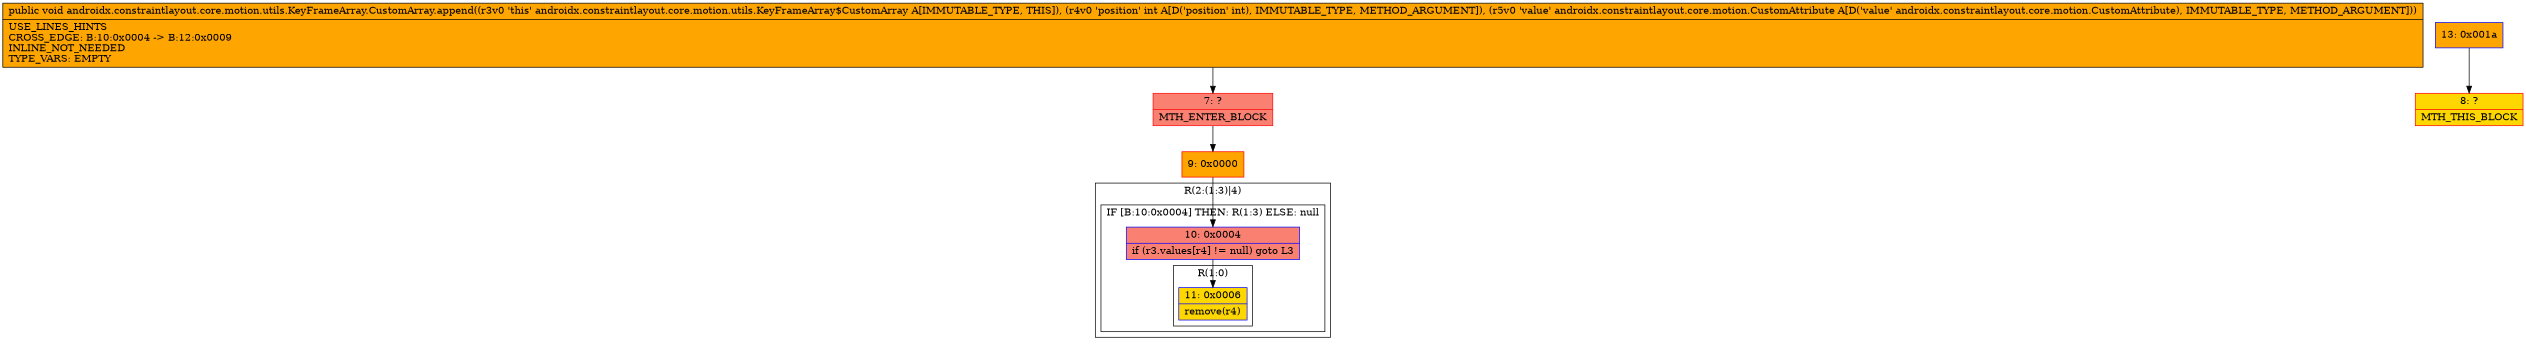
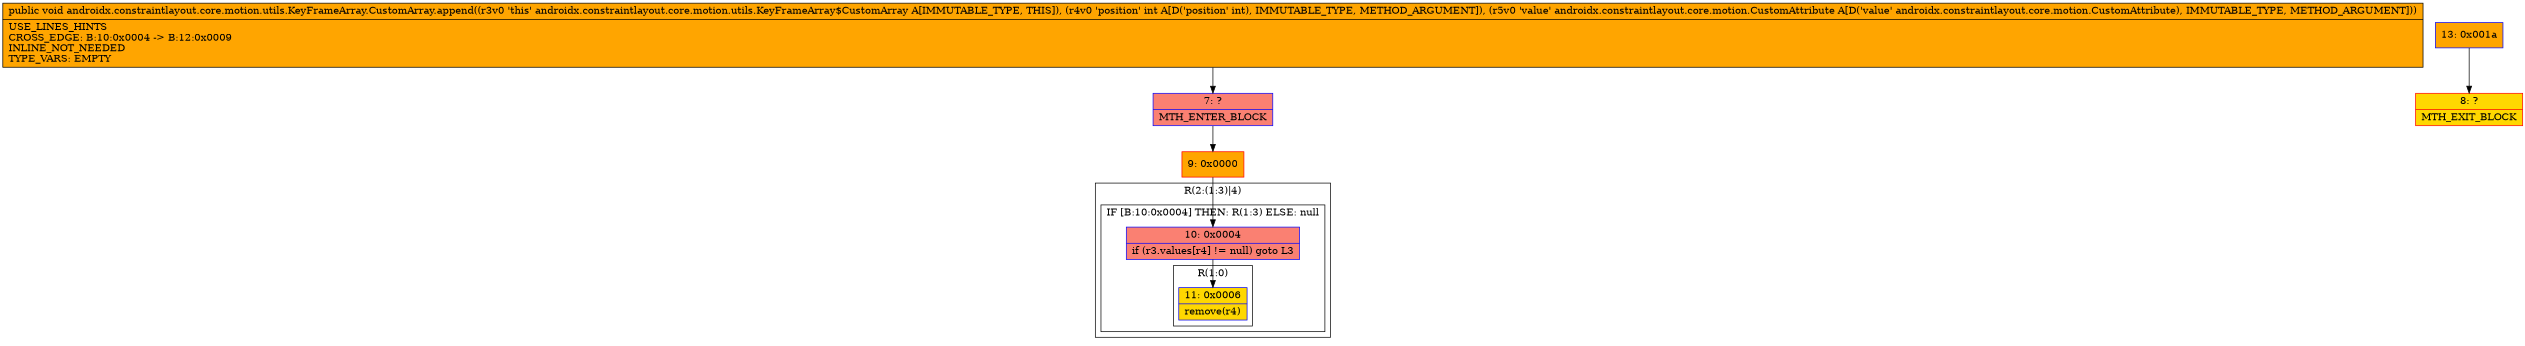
(1213, 109) -> (1213, 109)
(2469, 117) -> (2469, 117)
